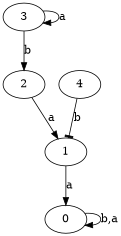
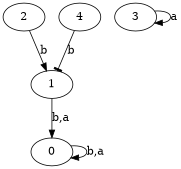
(24, 47) -> none
(52, 118) -> (44, 51)
(69, 186) -> (60, 118)
